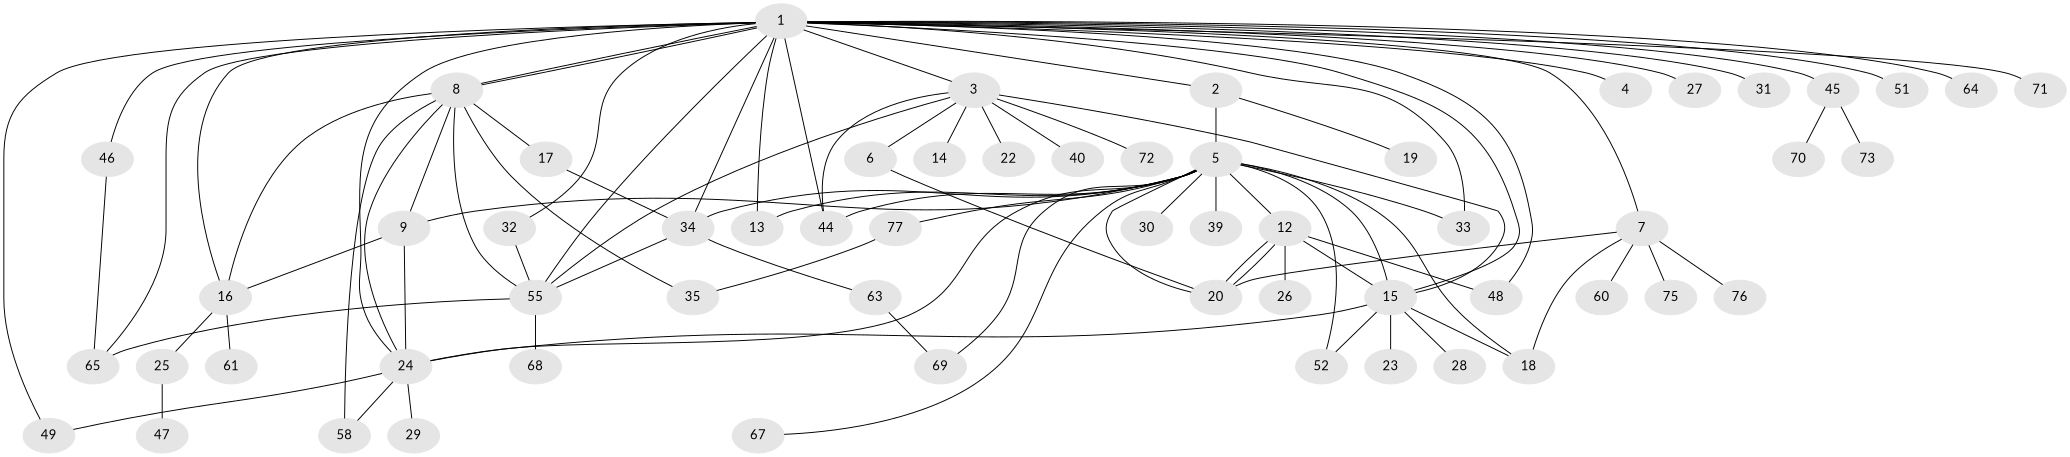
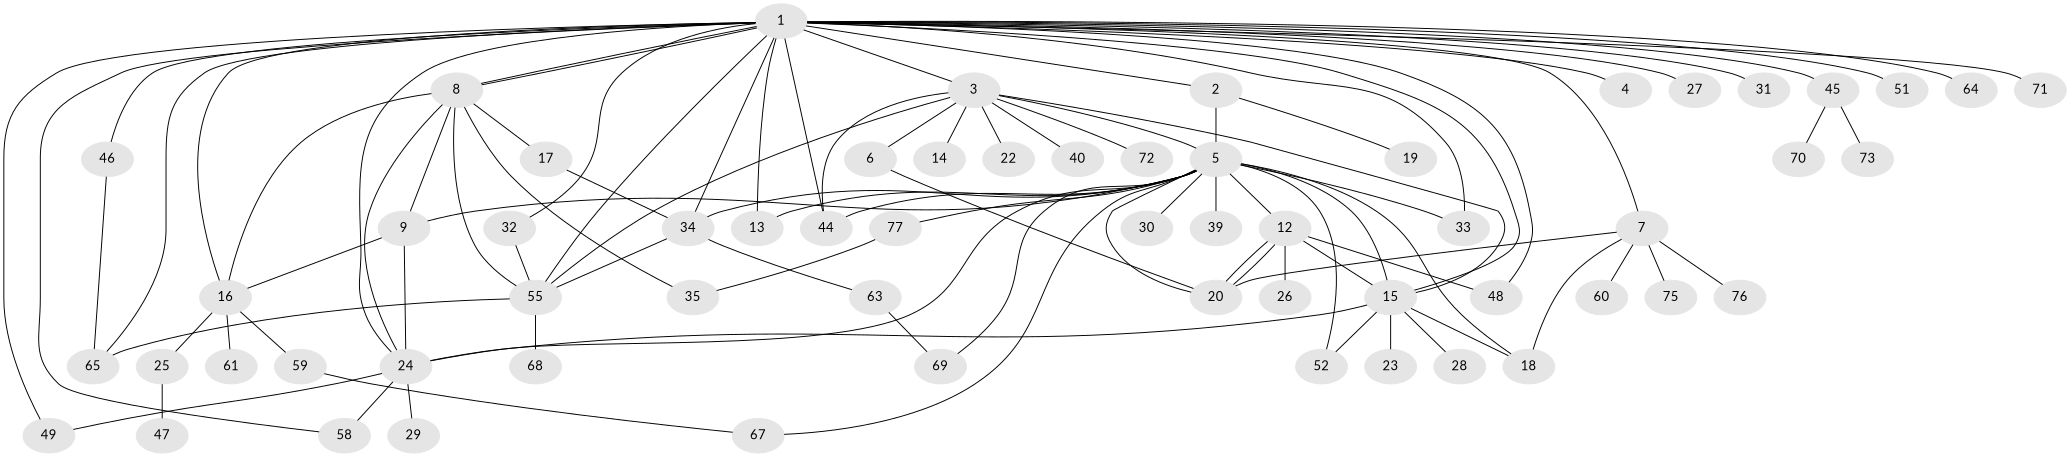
none -> (1104, 119)
(353, 261) -> (127, 71)
none -> (300, 367)
